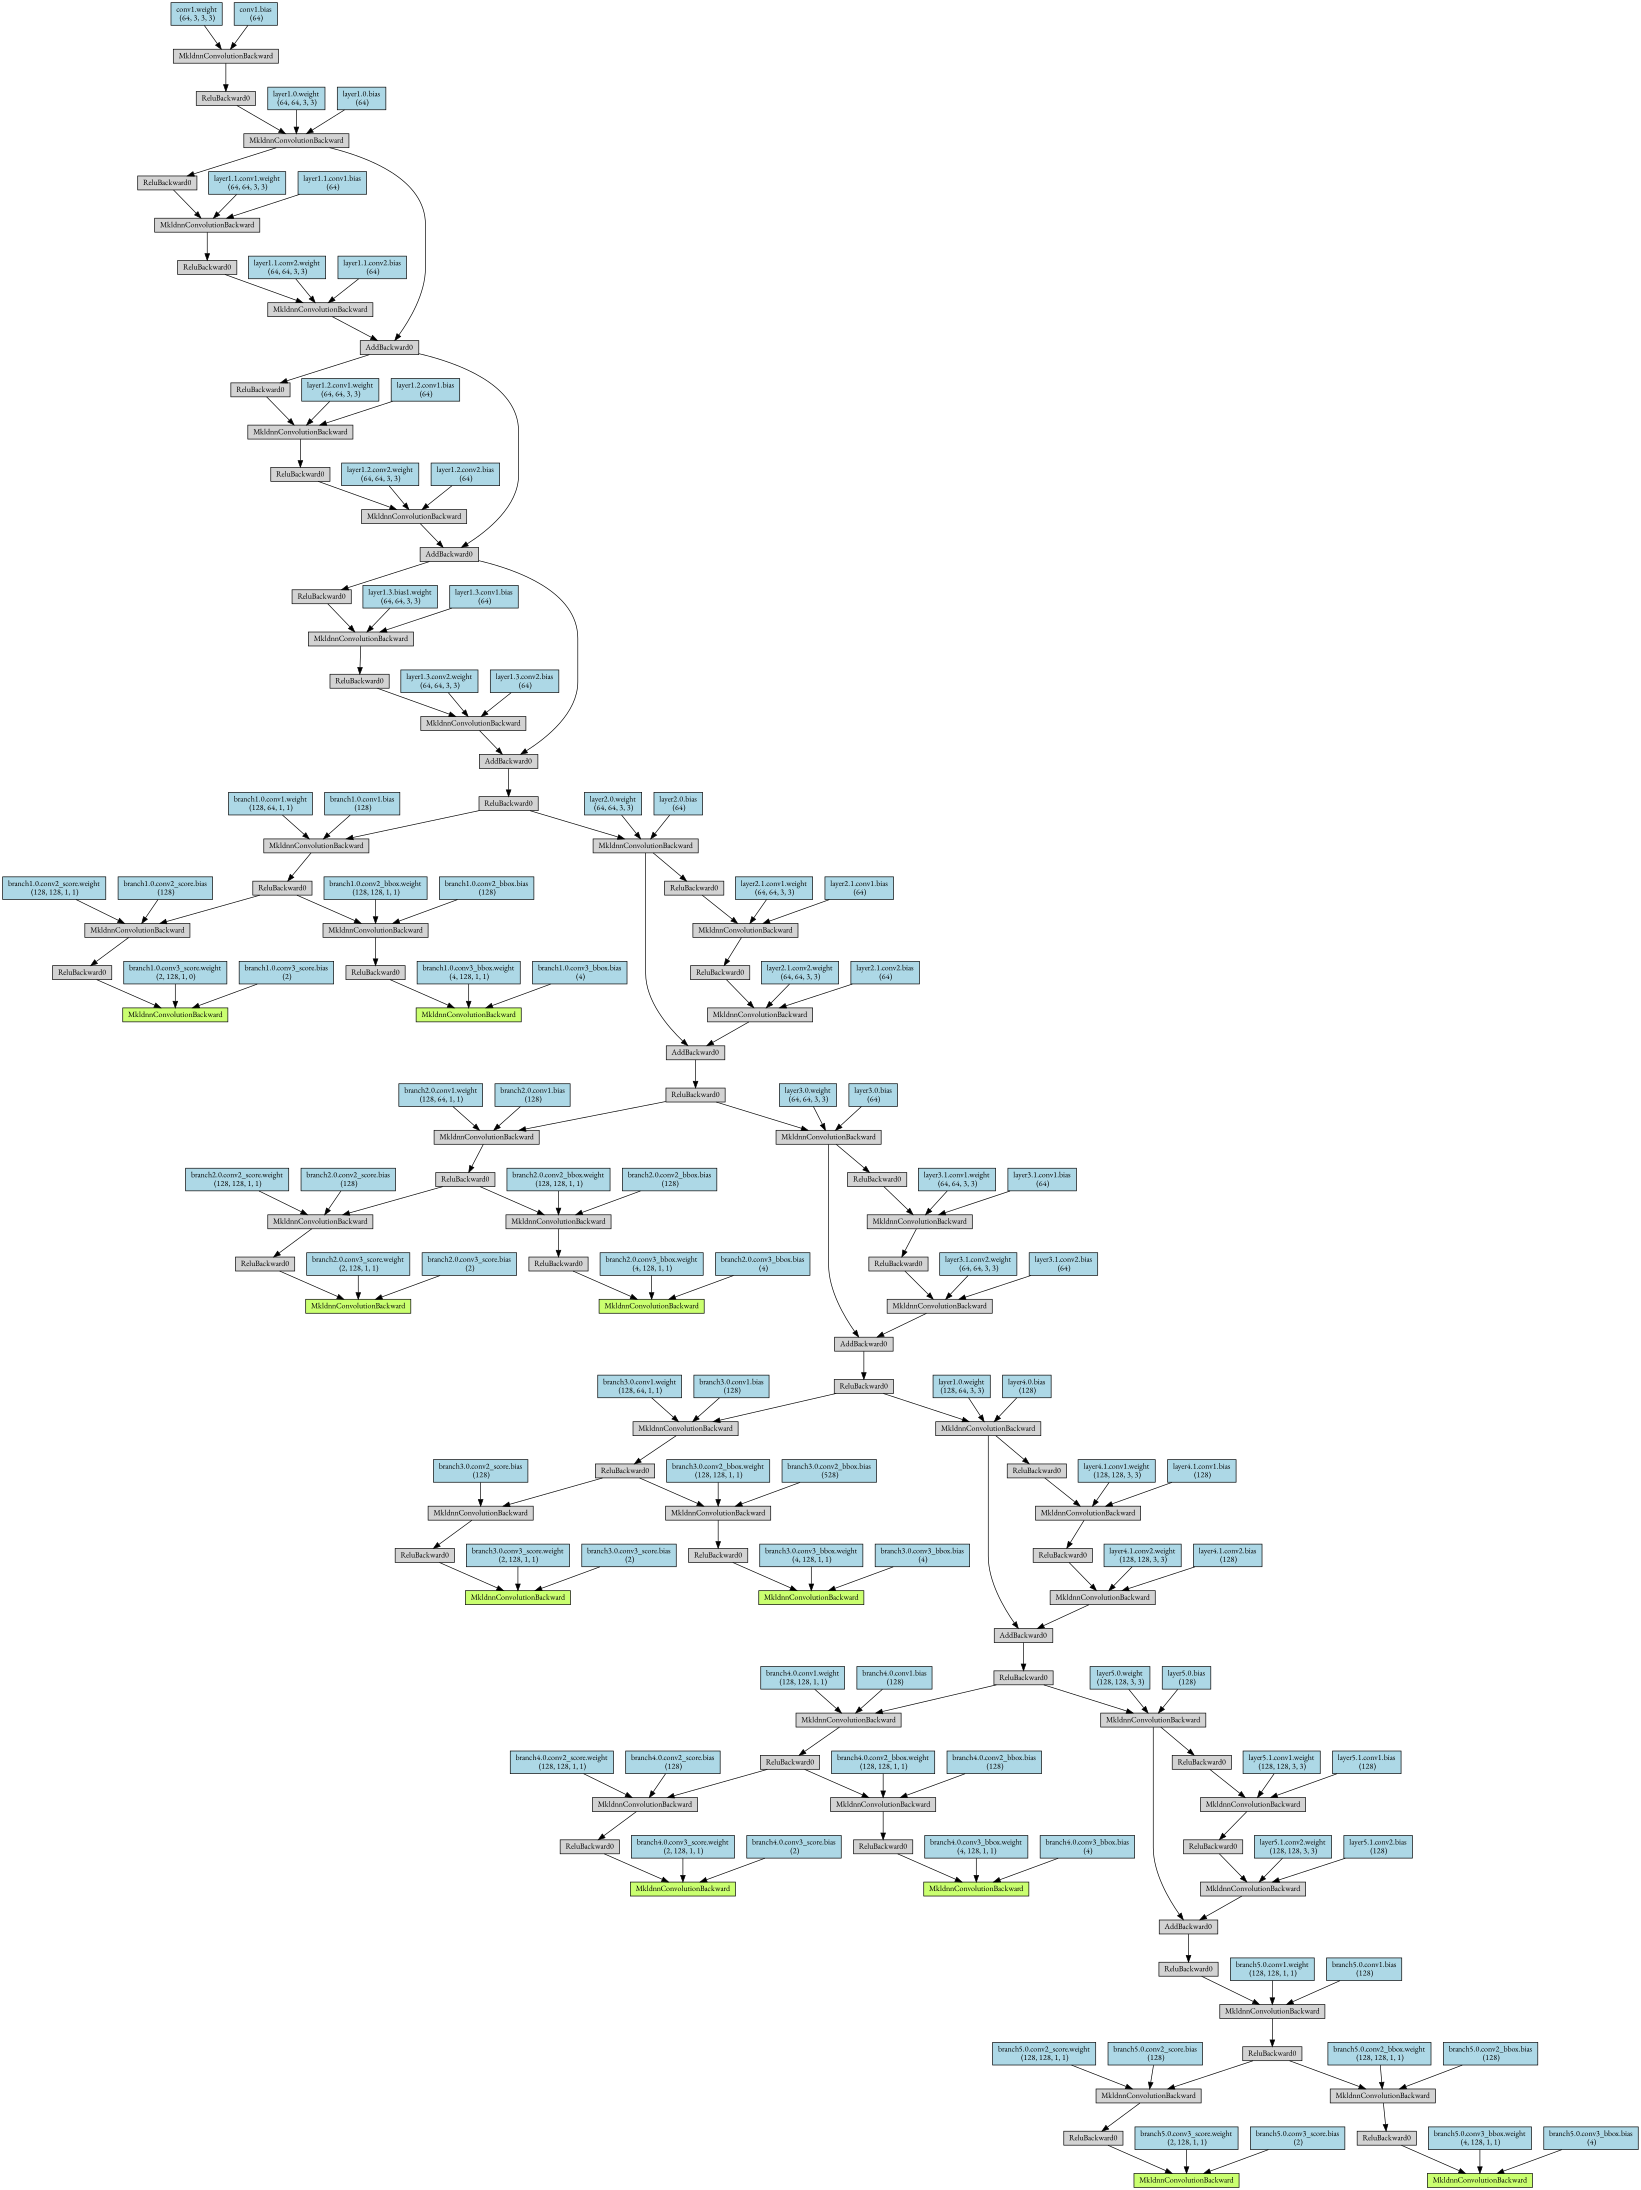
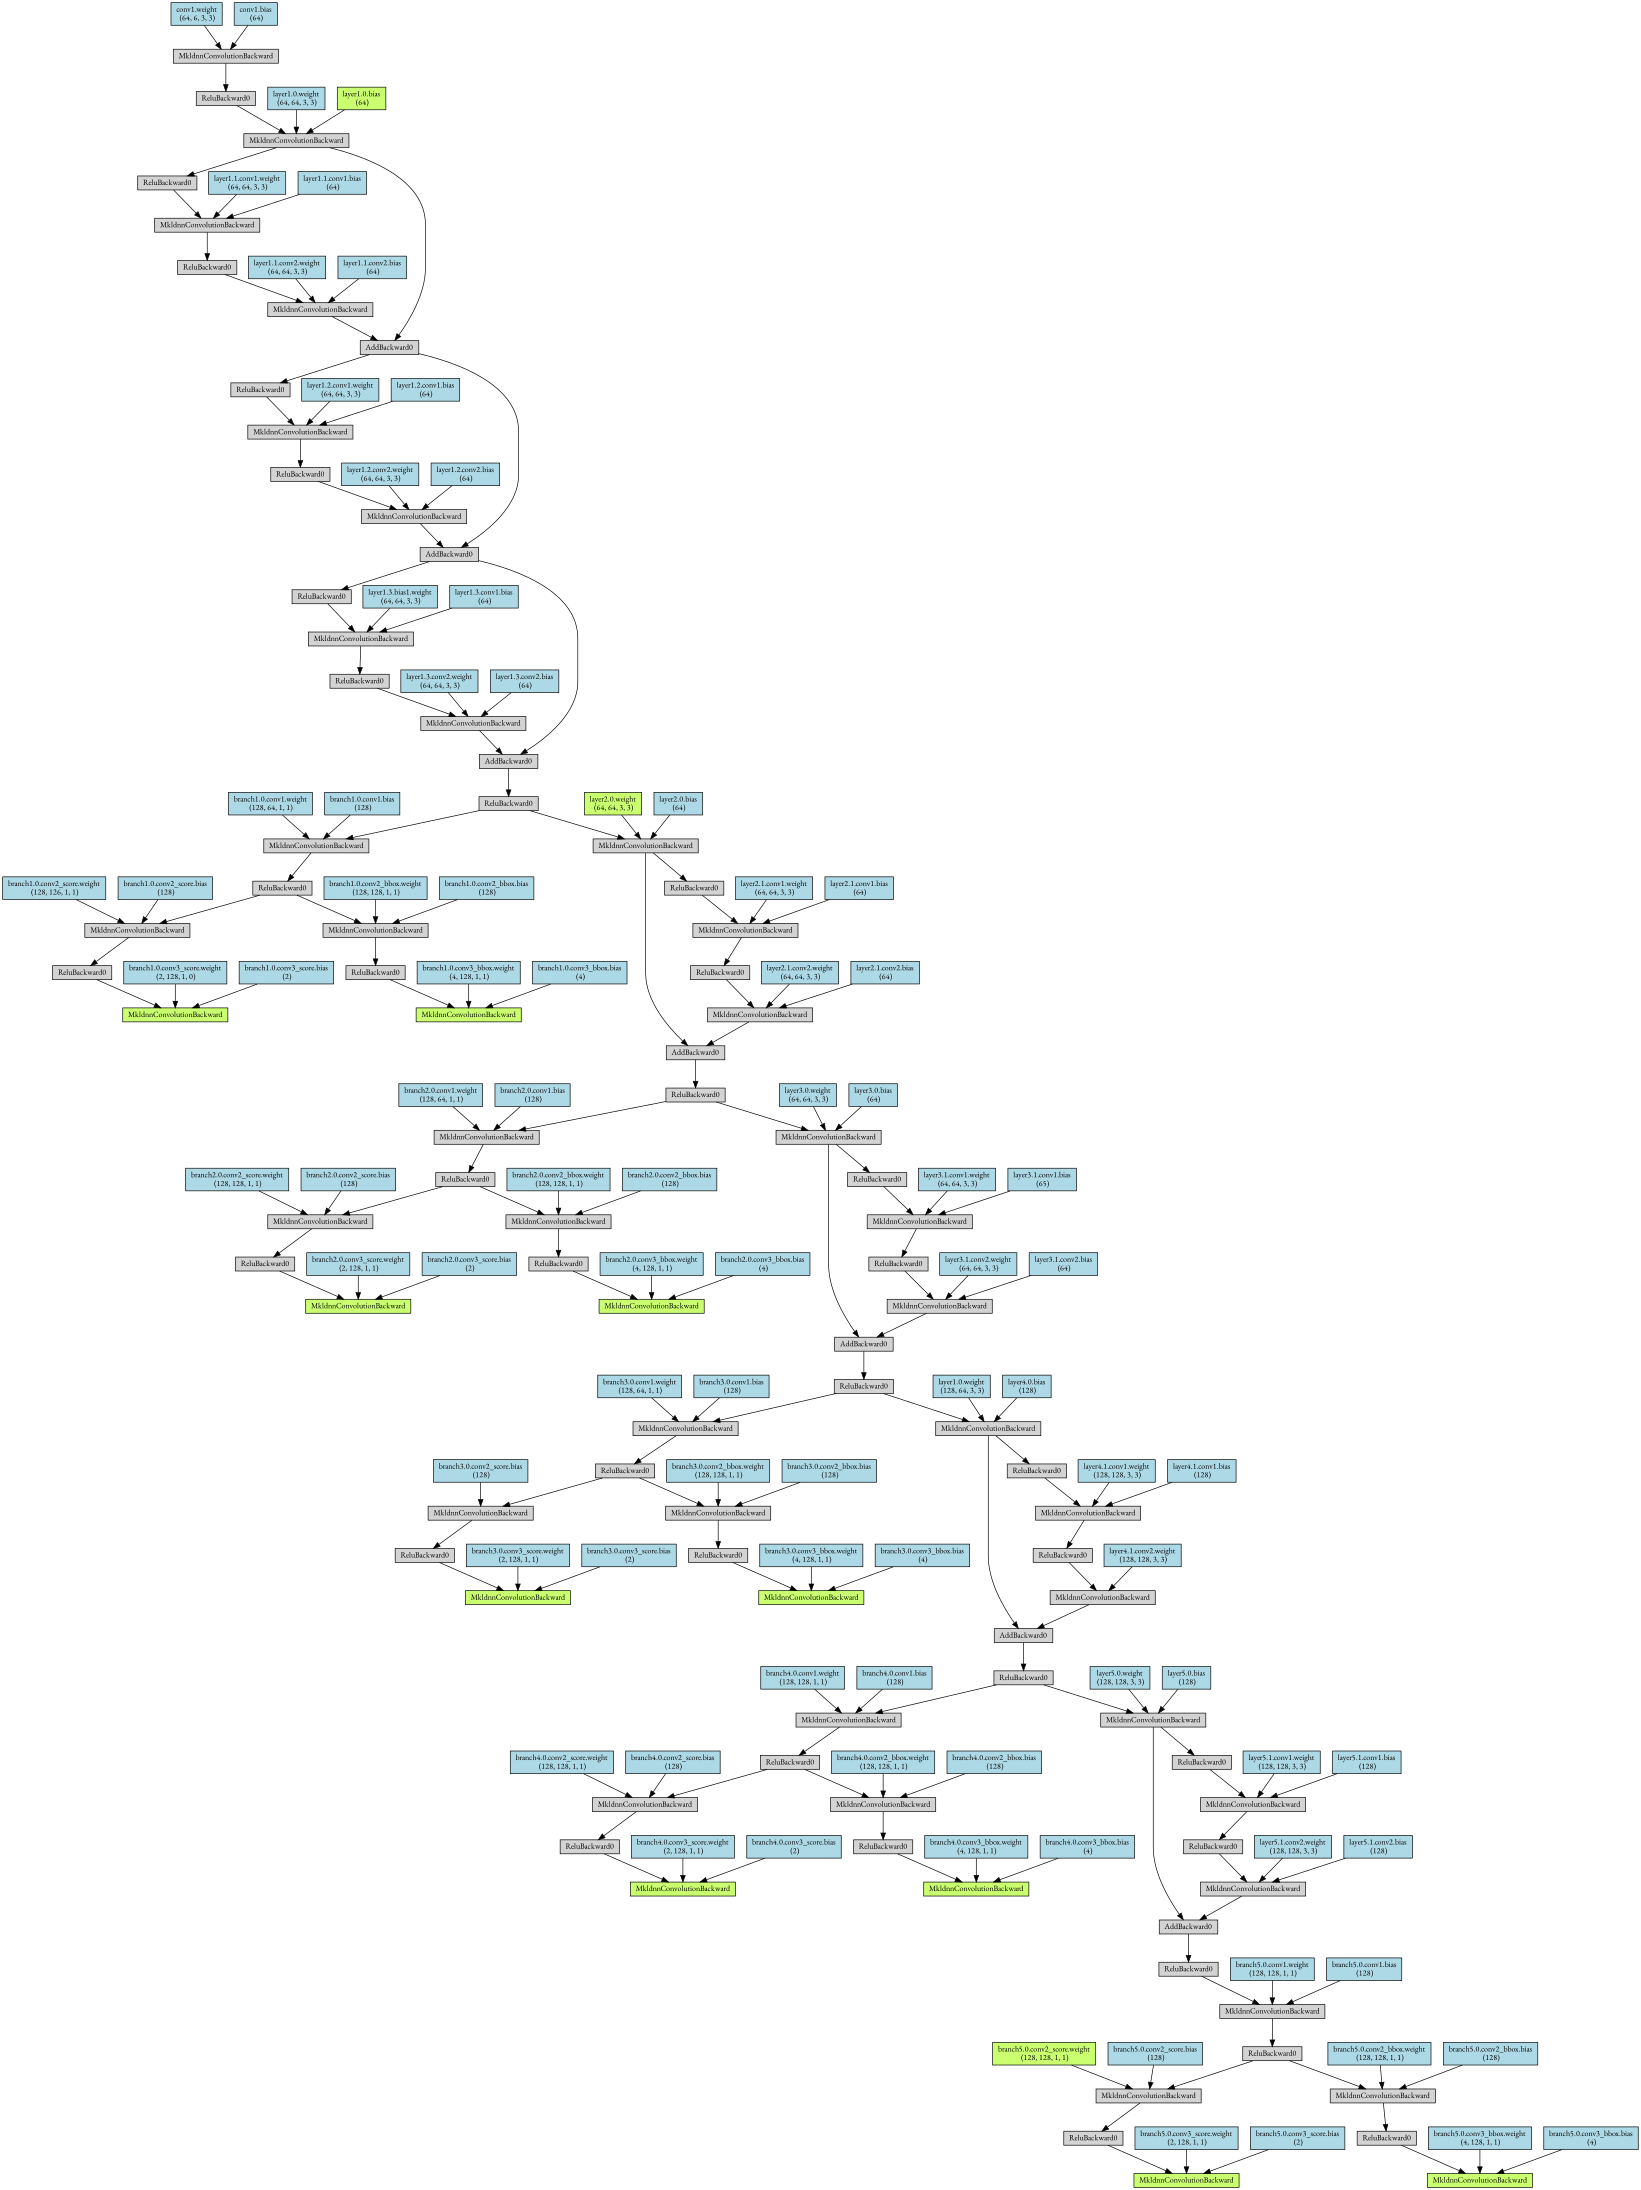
(197, 14) -> (197, 14)
(362, 98) -> (362, 98)
(613, 804) -> (613, 804)
(54, 888) -> (54, 888)
(1042, 1180) -> (1042, 1180)
(829, 1471) -> (829, 1471)
(1228, 1555) -> none
(1044, 2054) -> (1044, 2054)
